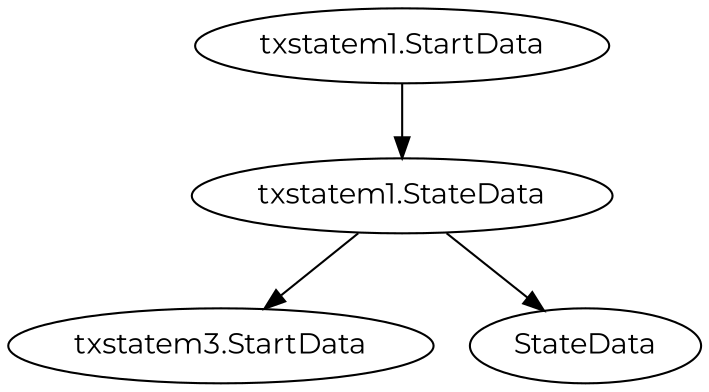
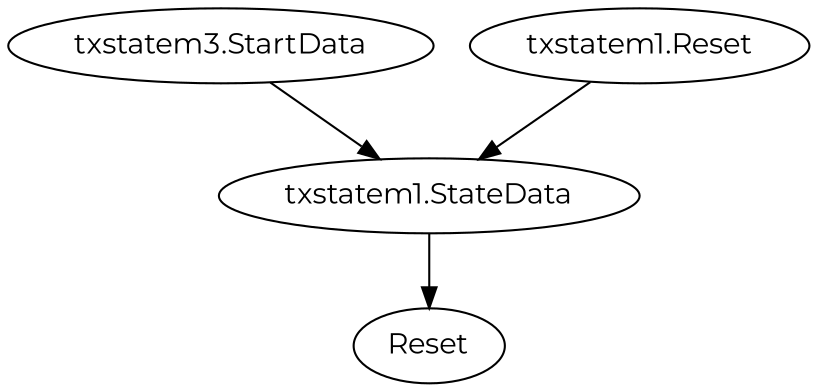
(402, 46) -> (640, 46)
(320, 264) -> (316, 114)
(586, 346) -> (429, 346)
